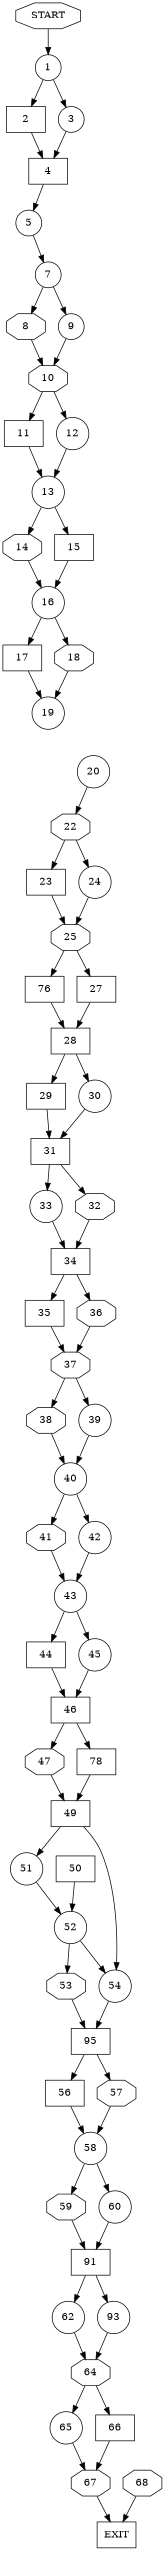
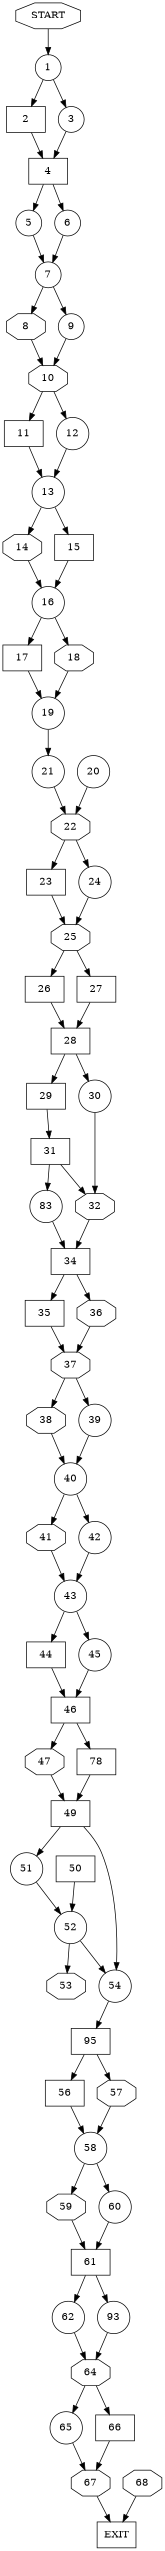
none -> (68, 223)
none -> (48, 772)
(45, 989) -> (45, 989)
(75, 1121) -> (95, 1149)
(46, 1206) -> (46, 1206)
(77, 2010) -> none
(91, 2262) -> (91, 2262)
